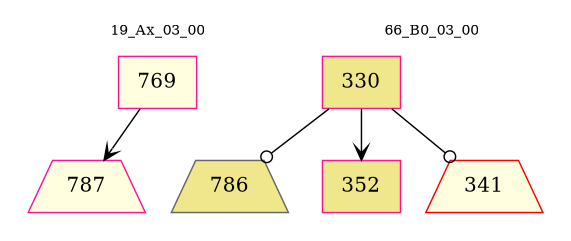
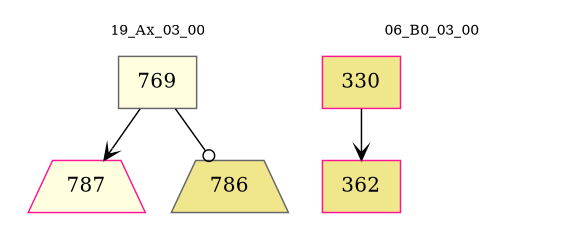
(432, 31) -> (432, 31)
(158, 82) -> (158, 82)
(290, 139) -> (190, 130)
(361, 187) -> (361, 187)
(484, 187) -> none
